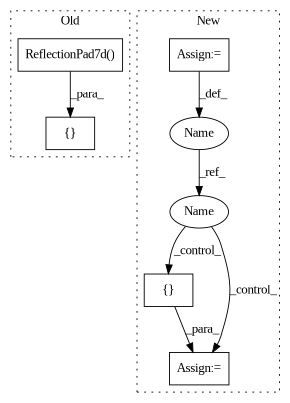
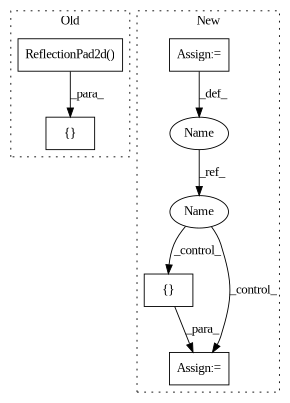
(70, 55) -> (70, 55)
